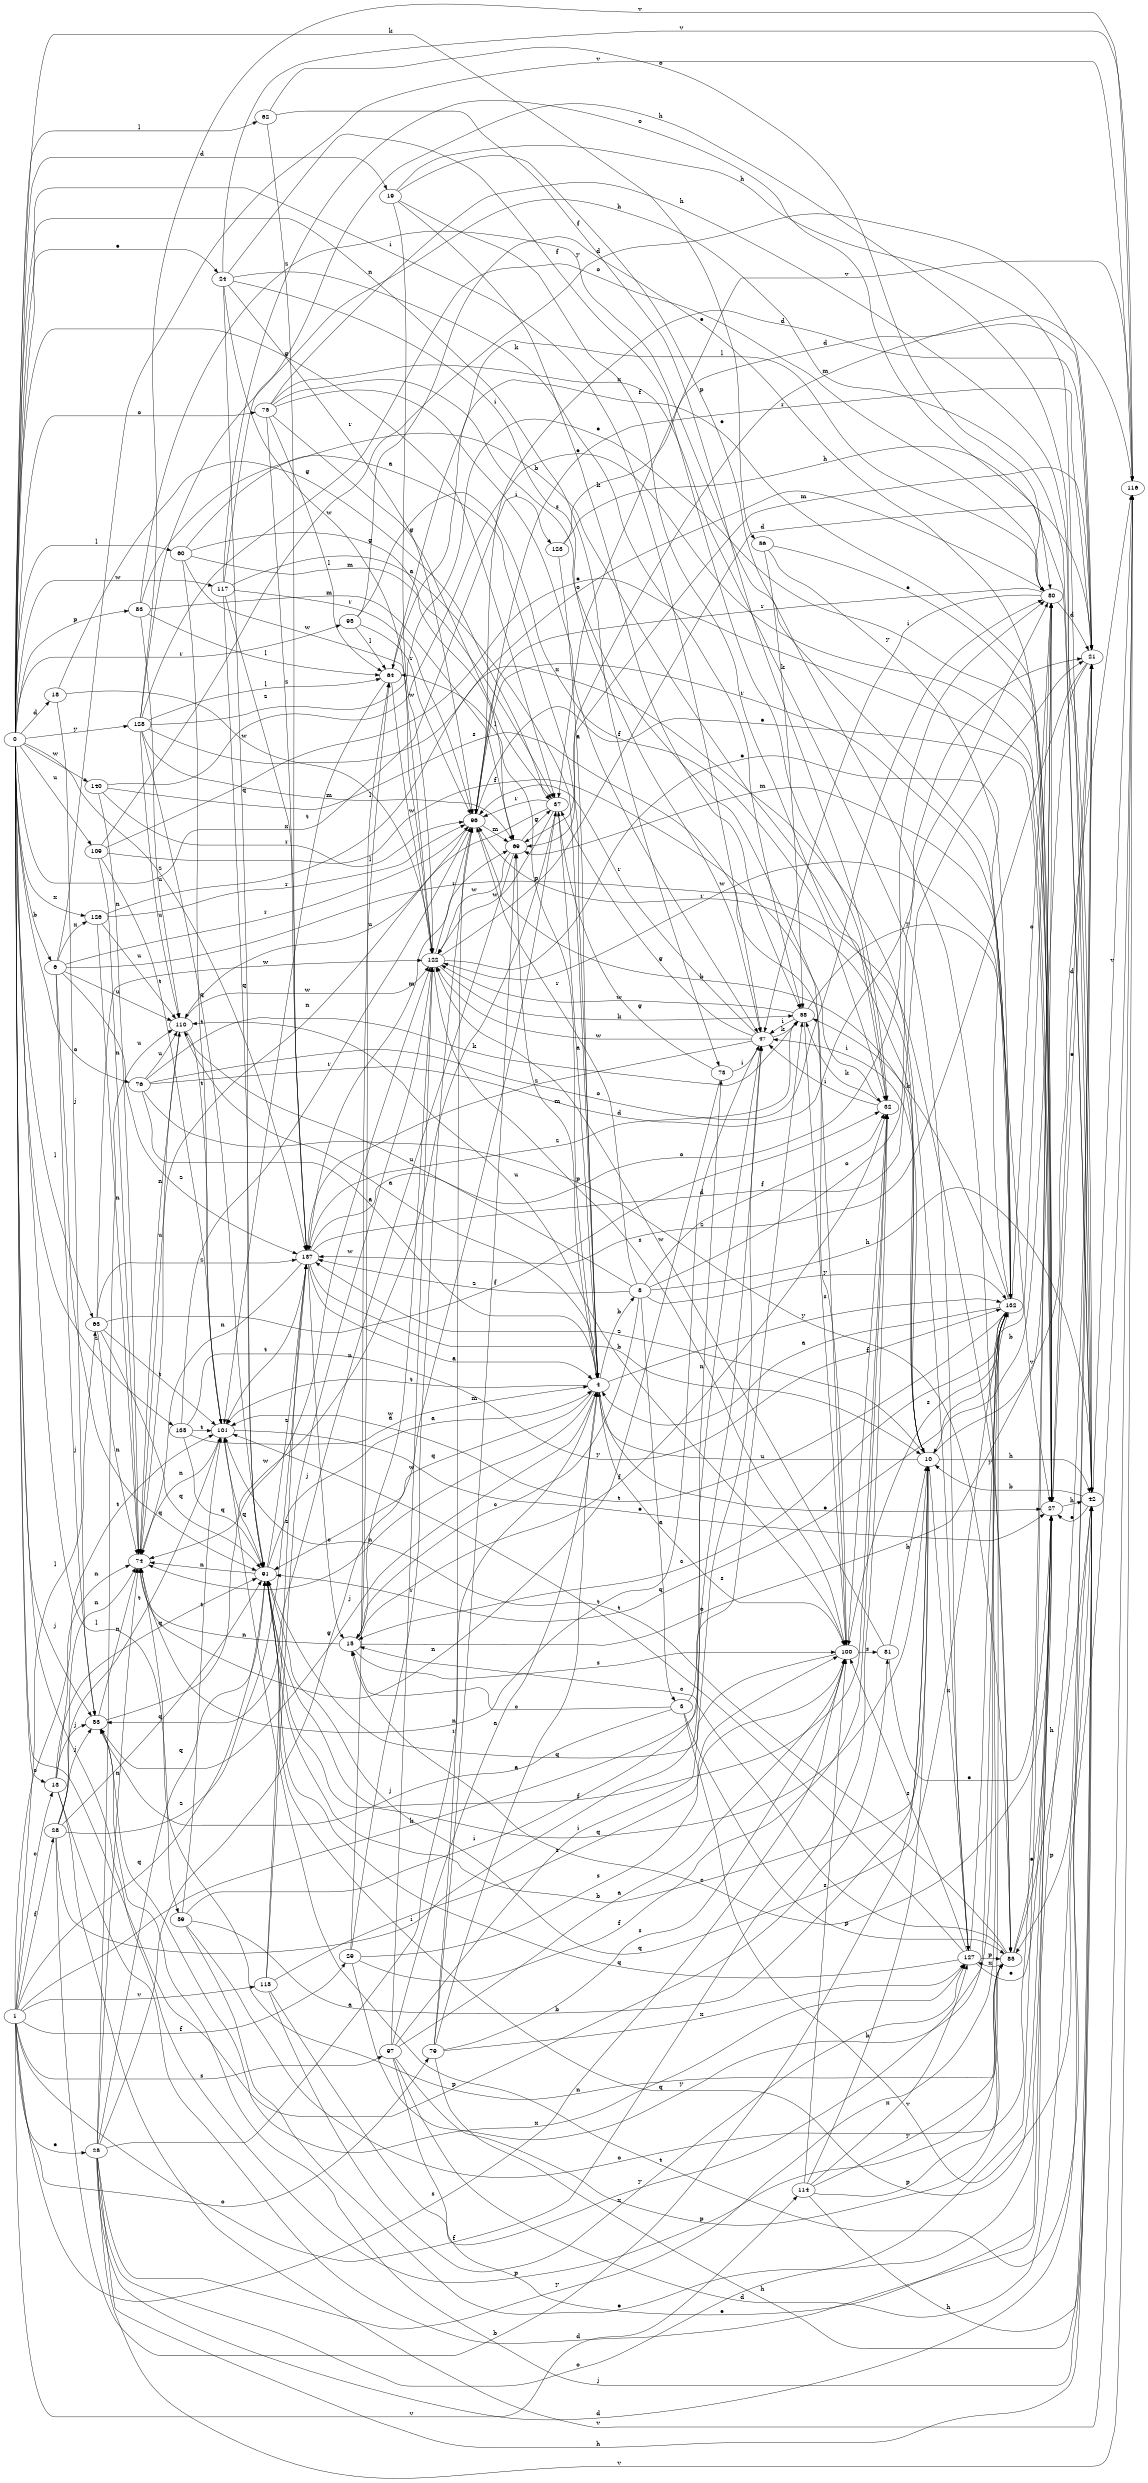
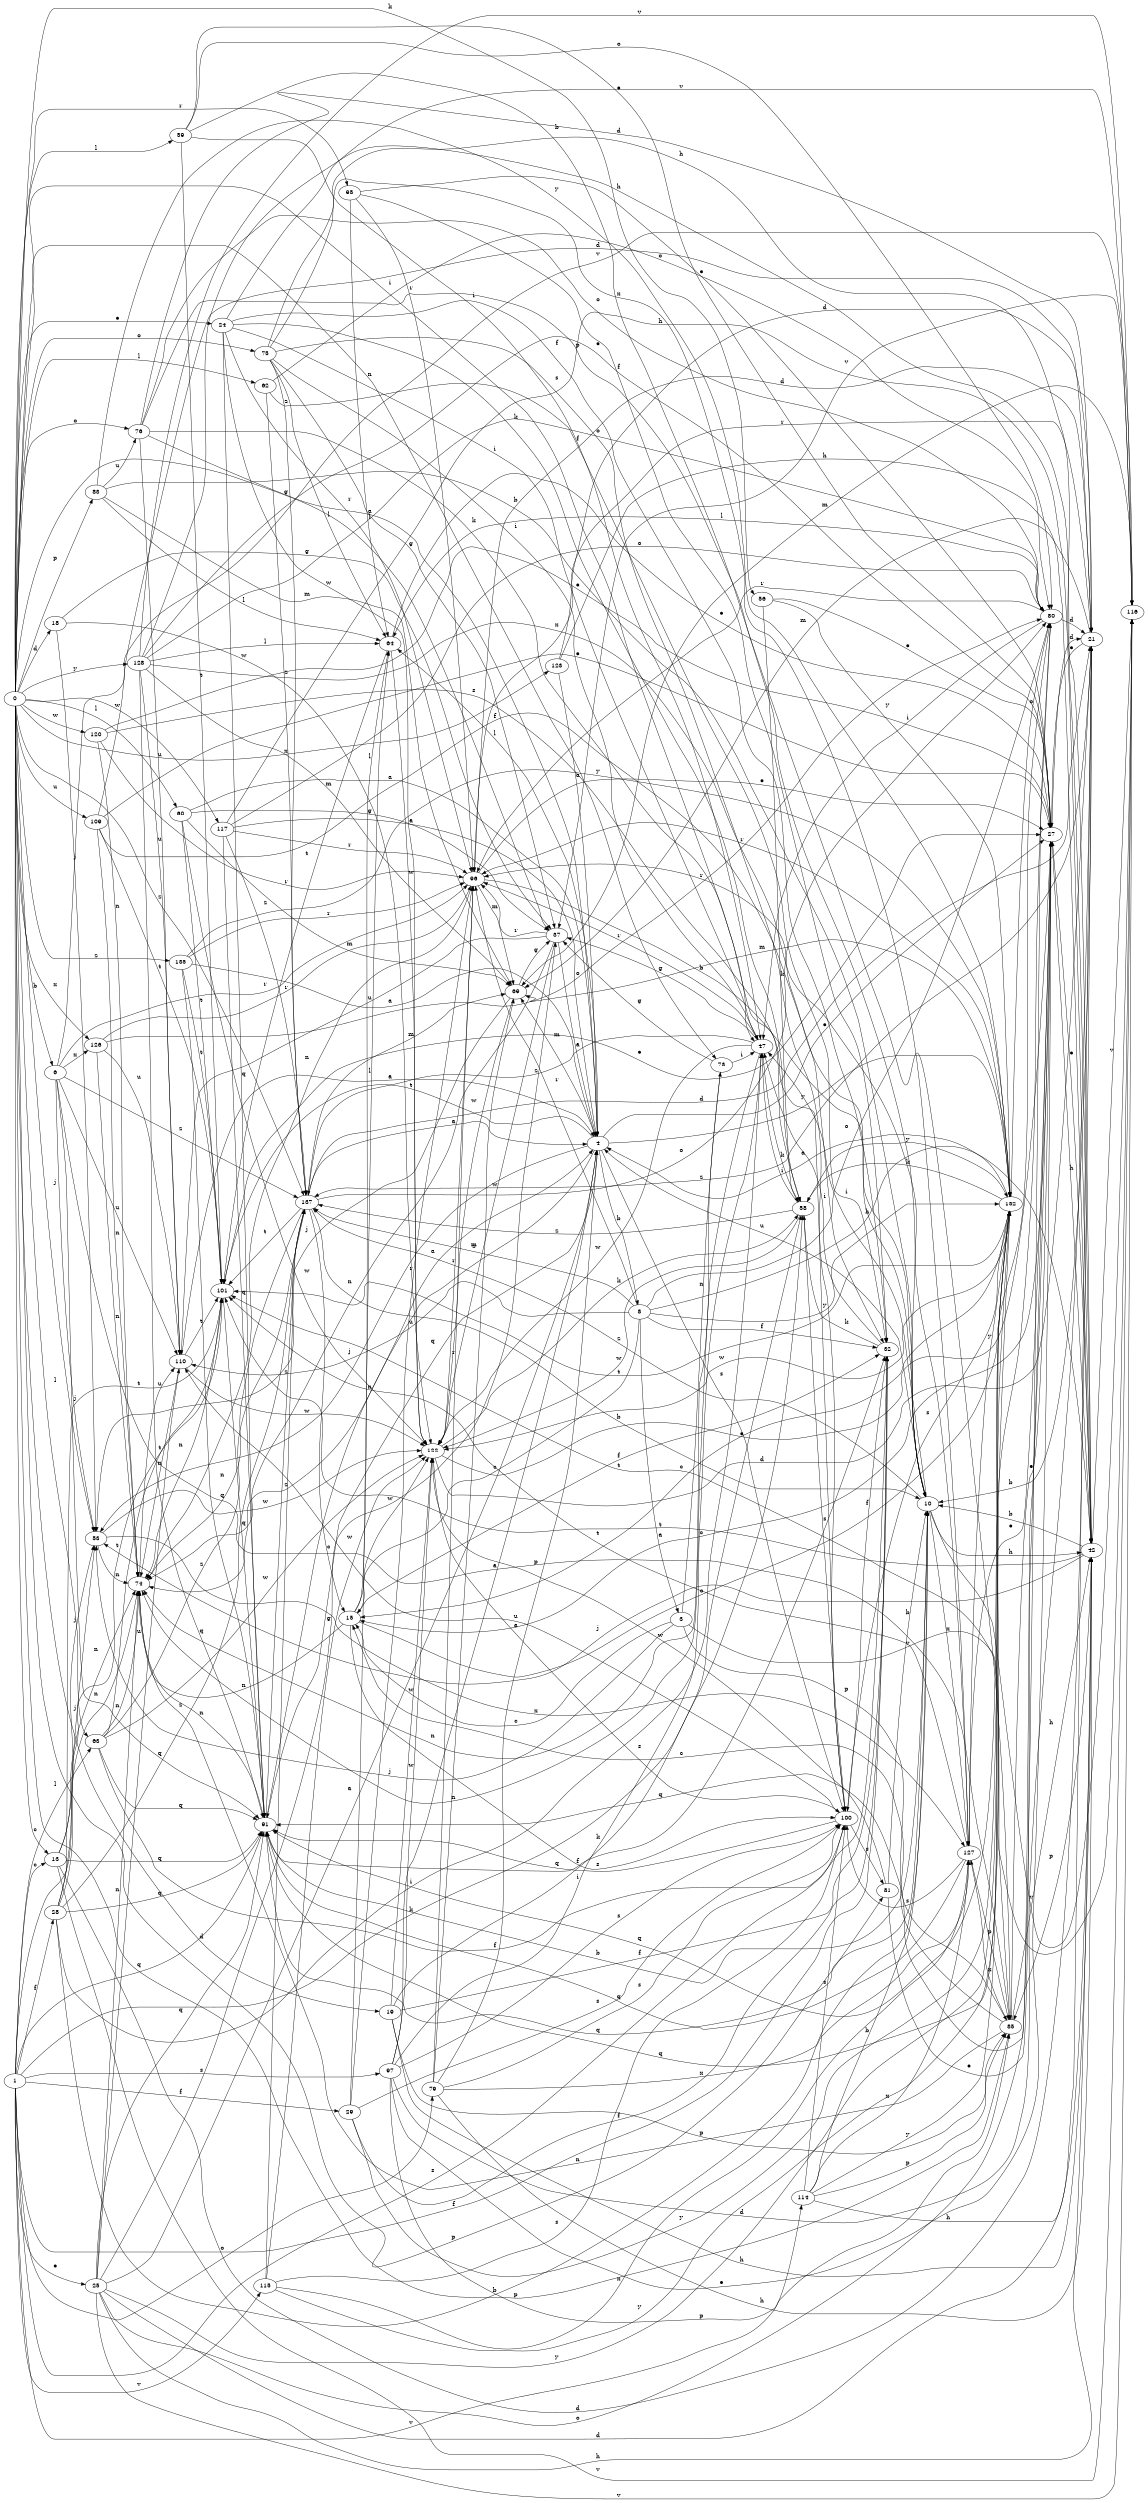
(96, 786) -> (96, 735)
(154, 816) -> (122, 467)
(619, 1893) -> (619, 1916)
